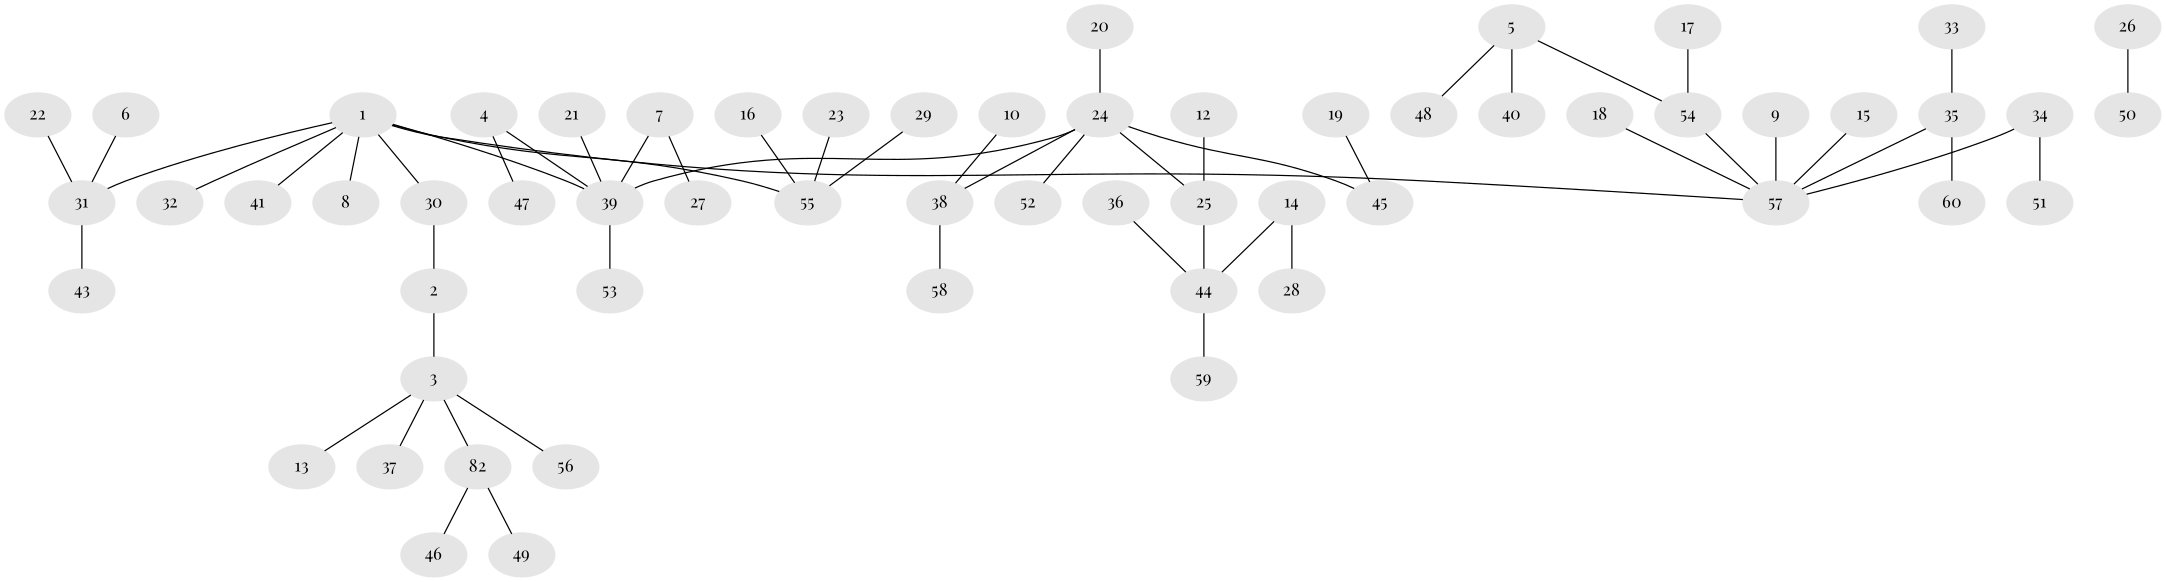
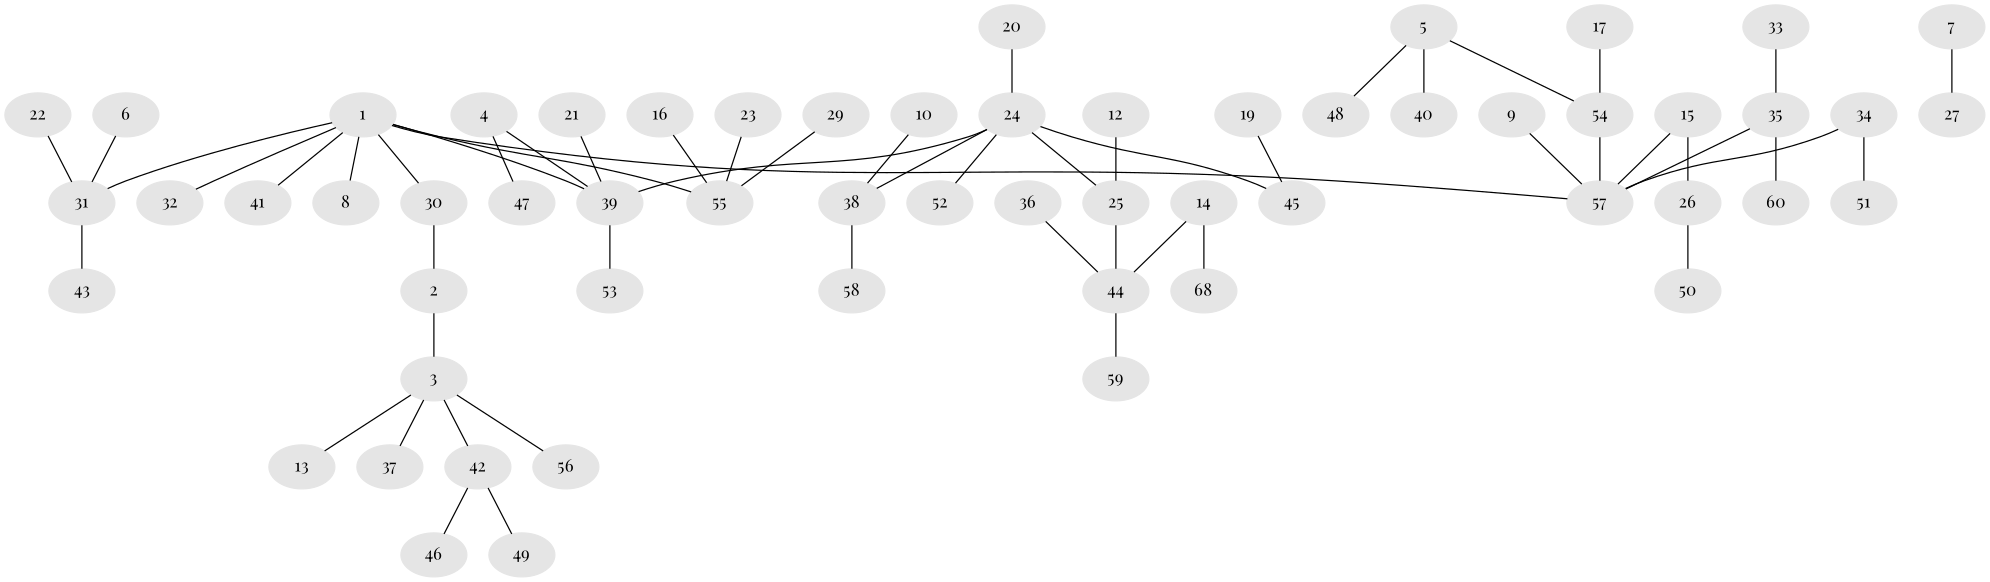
(1600, 115) -> none
none -> (1688, 150)
(638, 154) -> none
(1292, 291) -> (1204, 291)
(478, 467) -> (478, 467)
